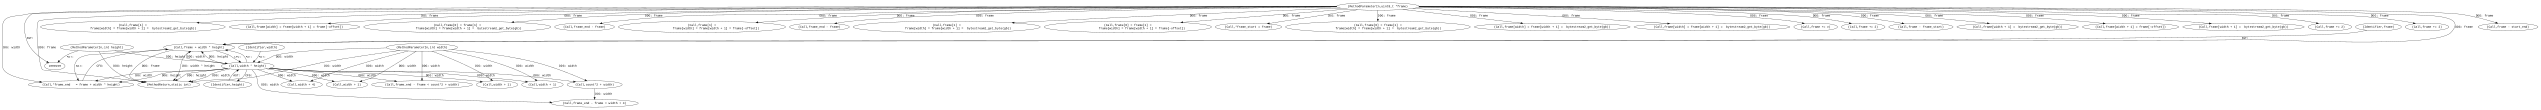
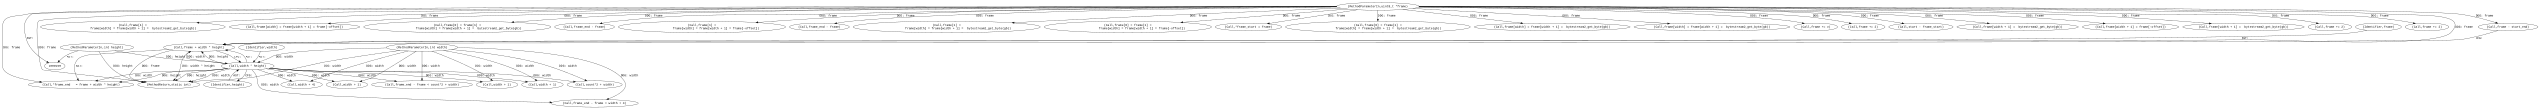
(1921, 27) -> (1921, 27)
(11, 47) -> (11, 47)
(119, 55) -> (1362, 43)
(595, 93) -> (557, 55)
